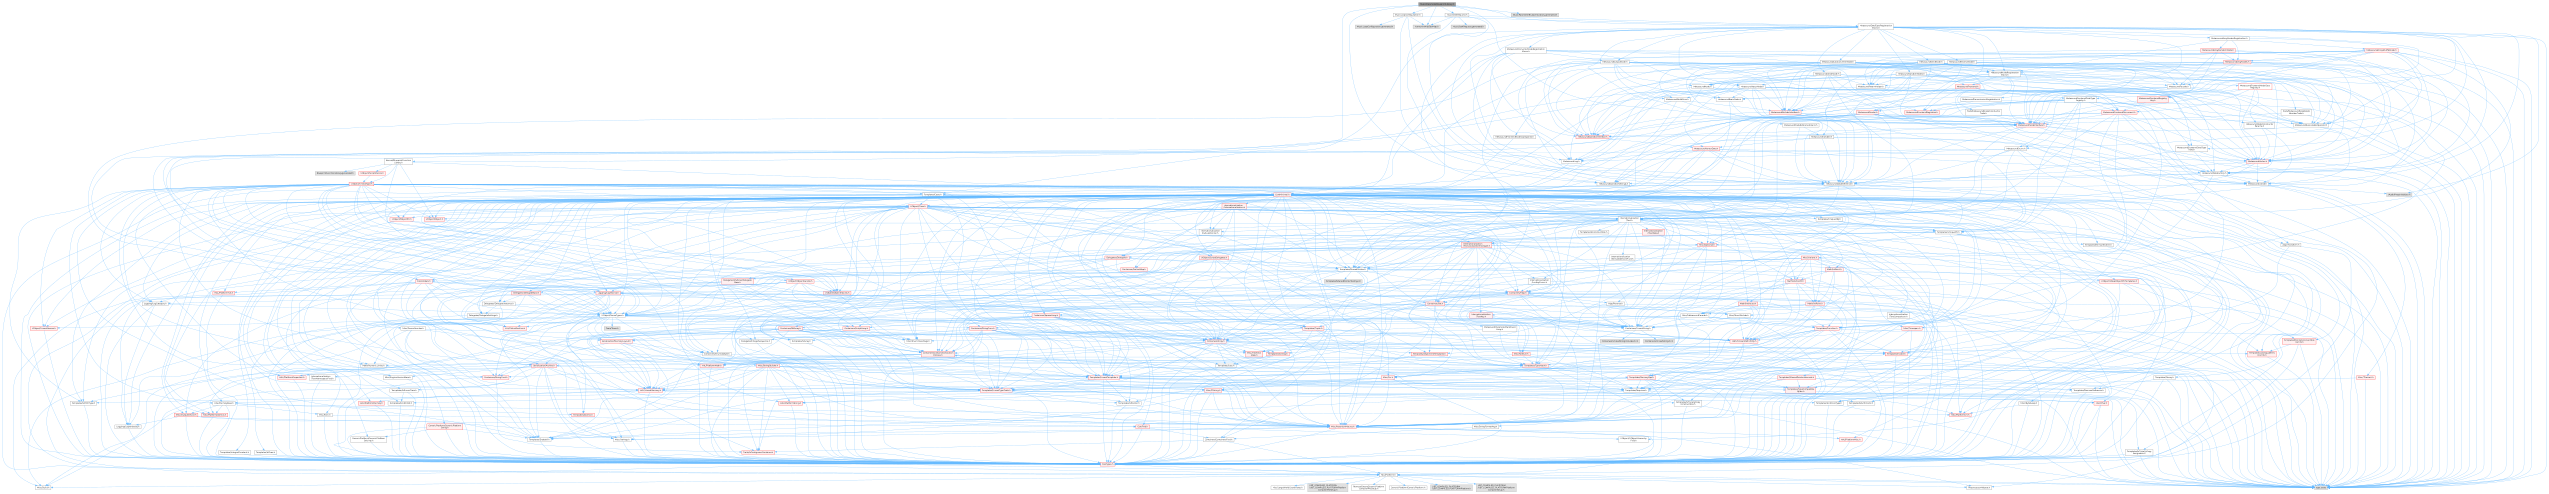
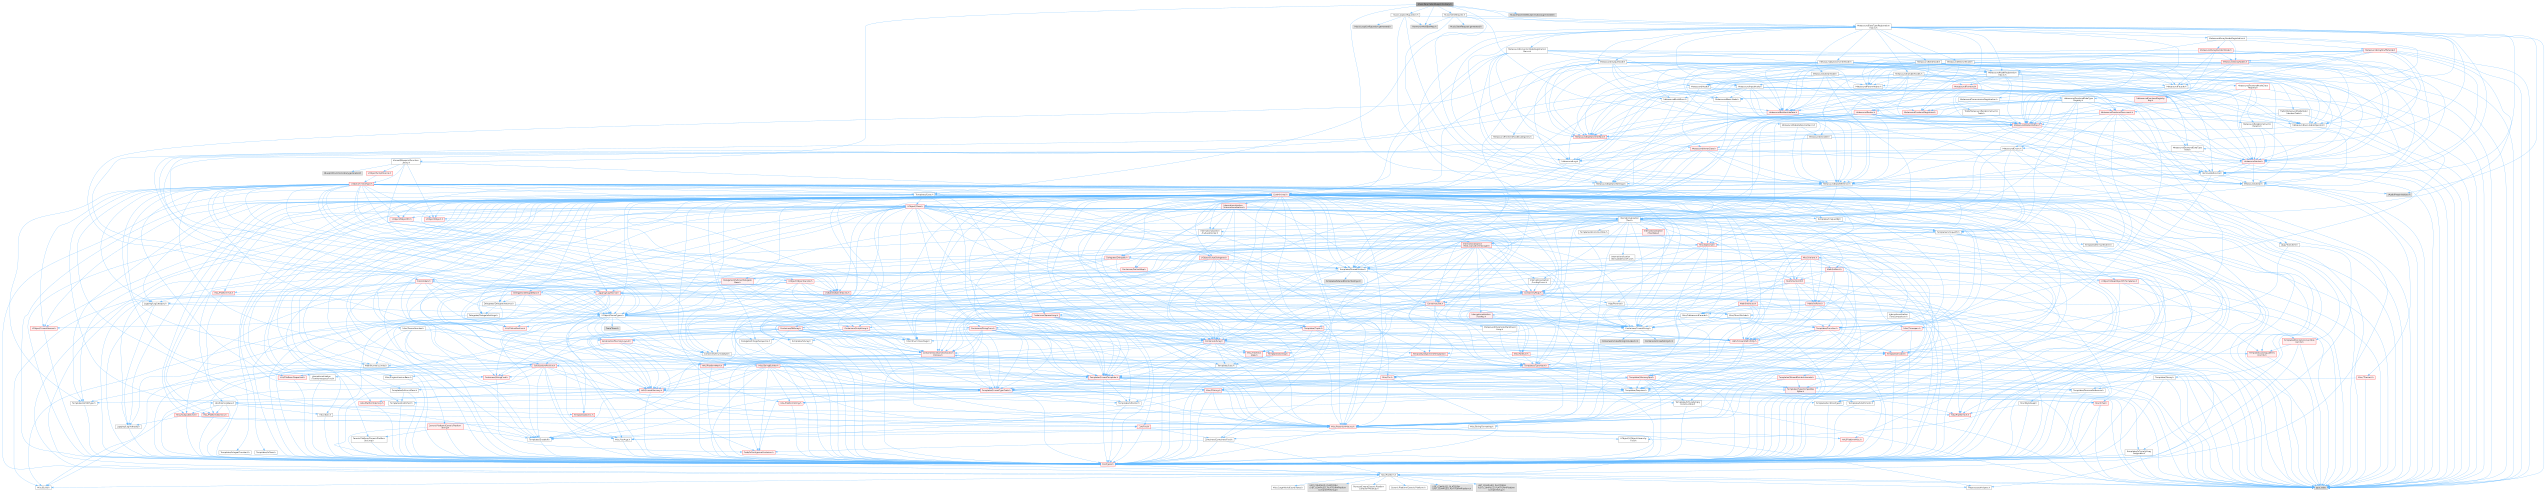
(2214, 173) -> (2212, 173)
